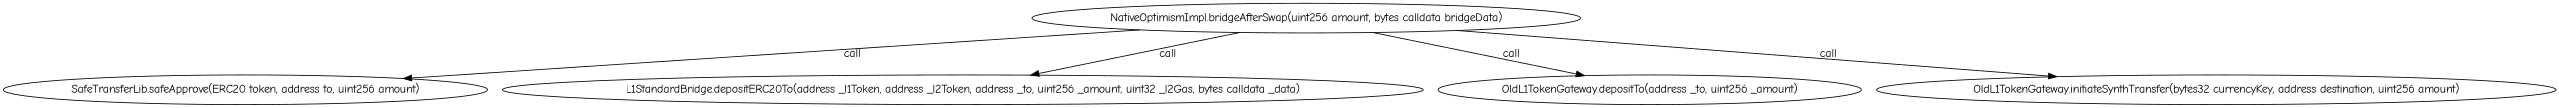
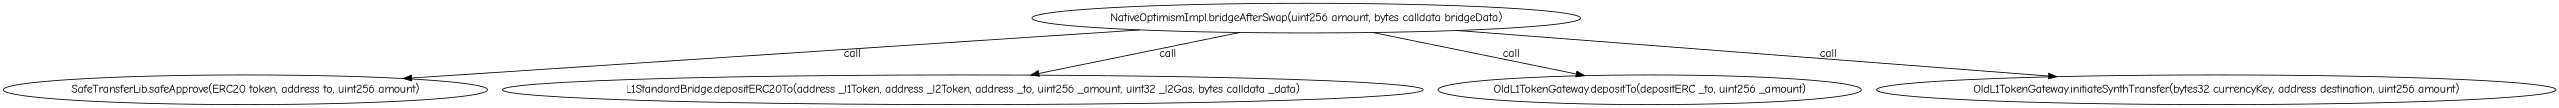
(1650, 90) -> (1650, 90)
